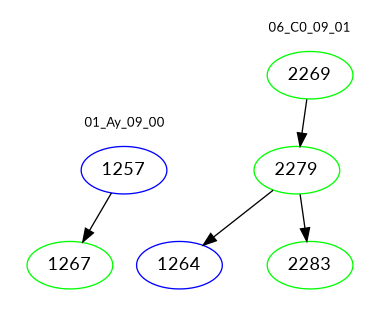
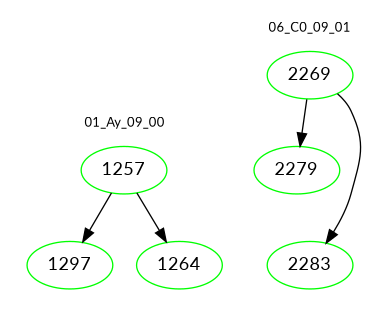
(124, 170) -> (124, 170)
(252, 207) -> (148, 212)
(303, 211) -> (359, 162)
(70, 265) -> (70, 265)
(179, 265) -> (179, 265)
